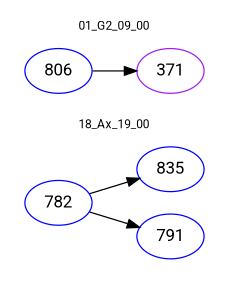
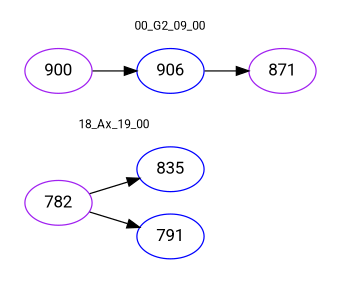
(114, 27) -> (170, 27)
none -> (58, 71)
(58, 71) -> (170, 71)
(170, 71) -> (282, 71)
(58, 203) -> (58, 203)
